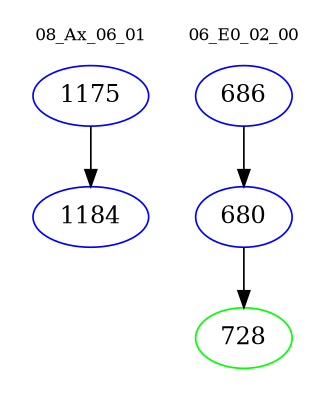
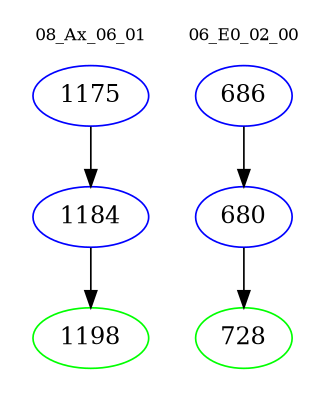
none -> (91, 338)
